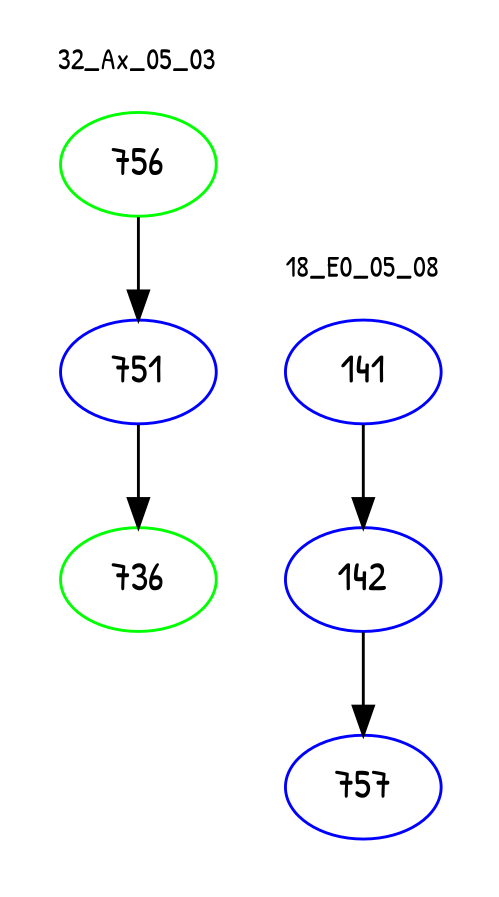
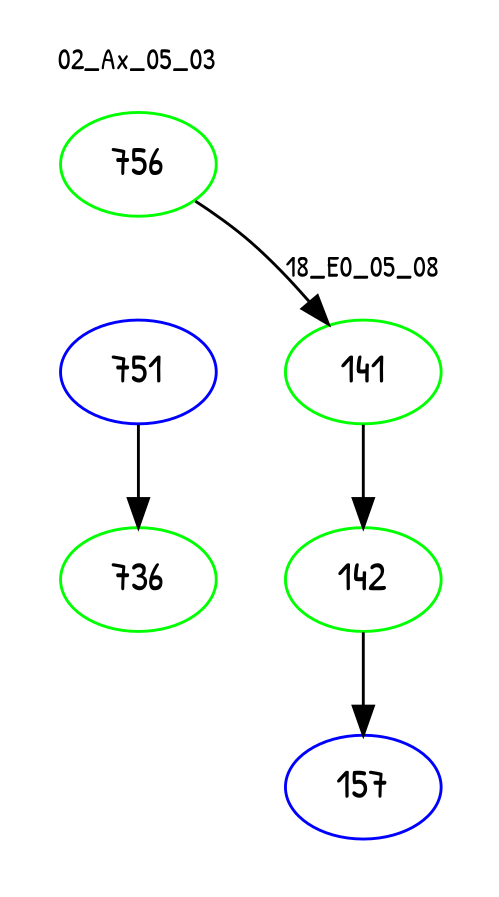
(137, 62) -> (137, 62)
(138, 254) -> (281, 271)
(363, 372) -> (363, 372)
(363, 580) -> (363, 580)
(363, 787) -> (363, 787)
